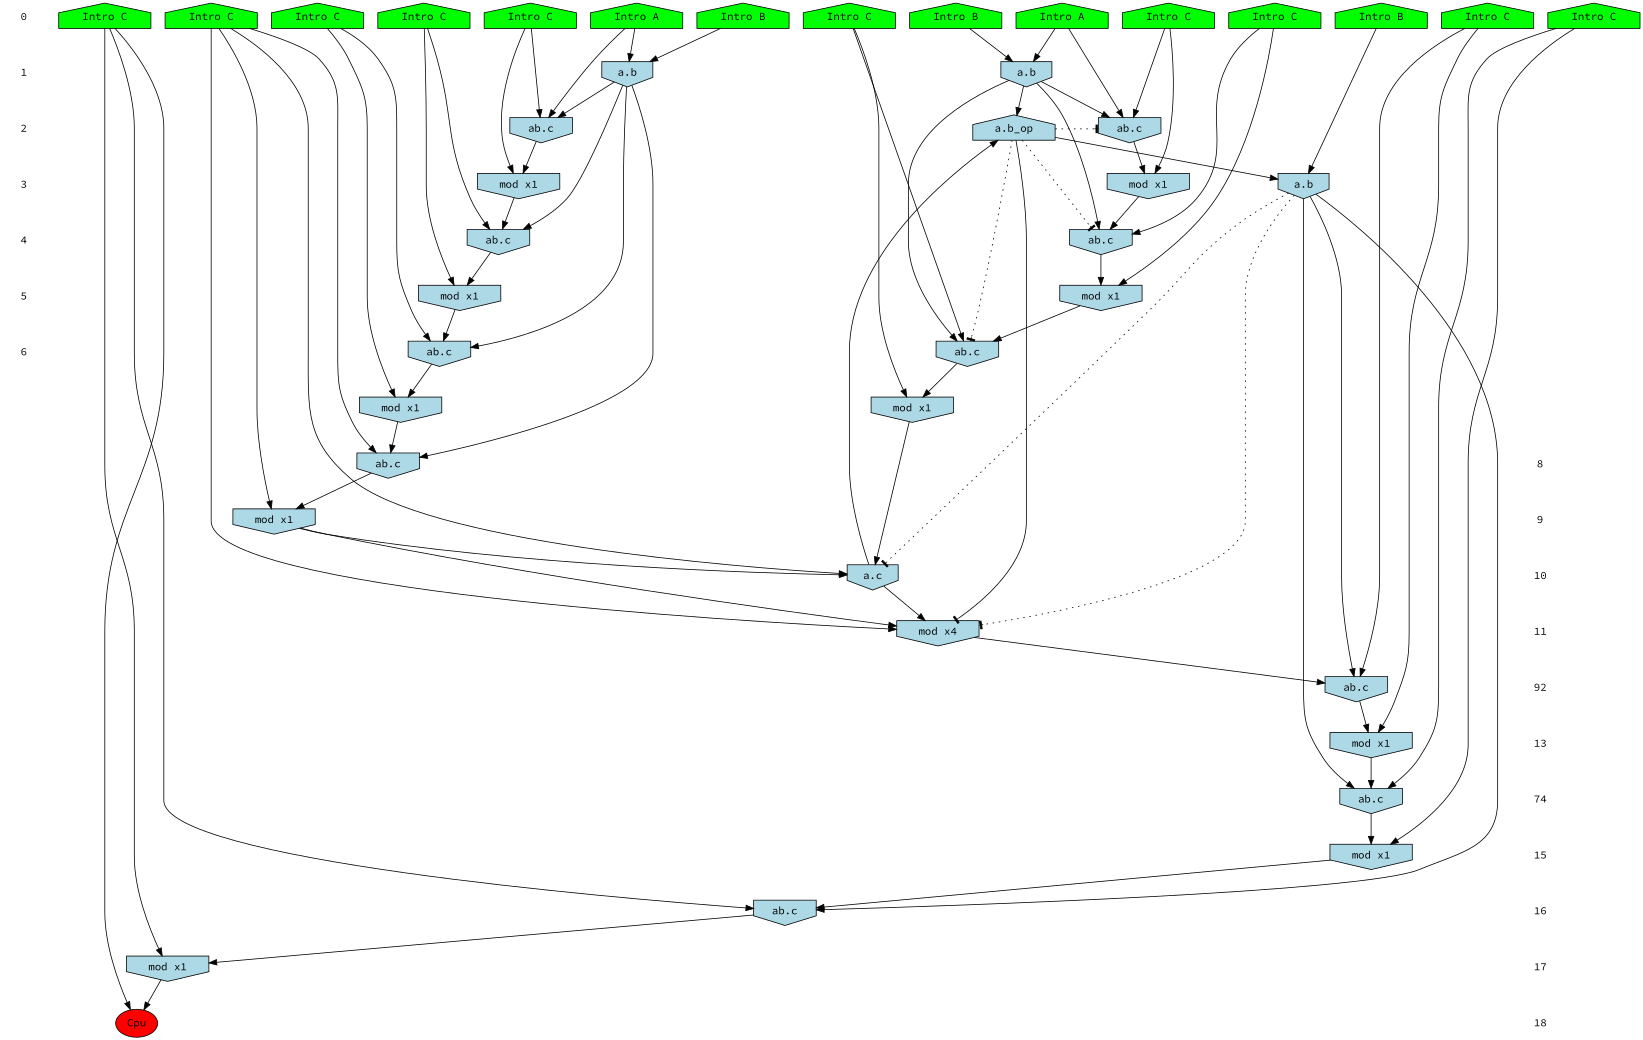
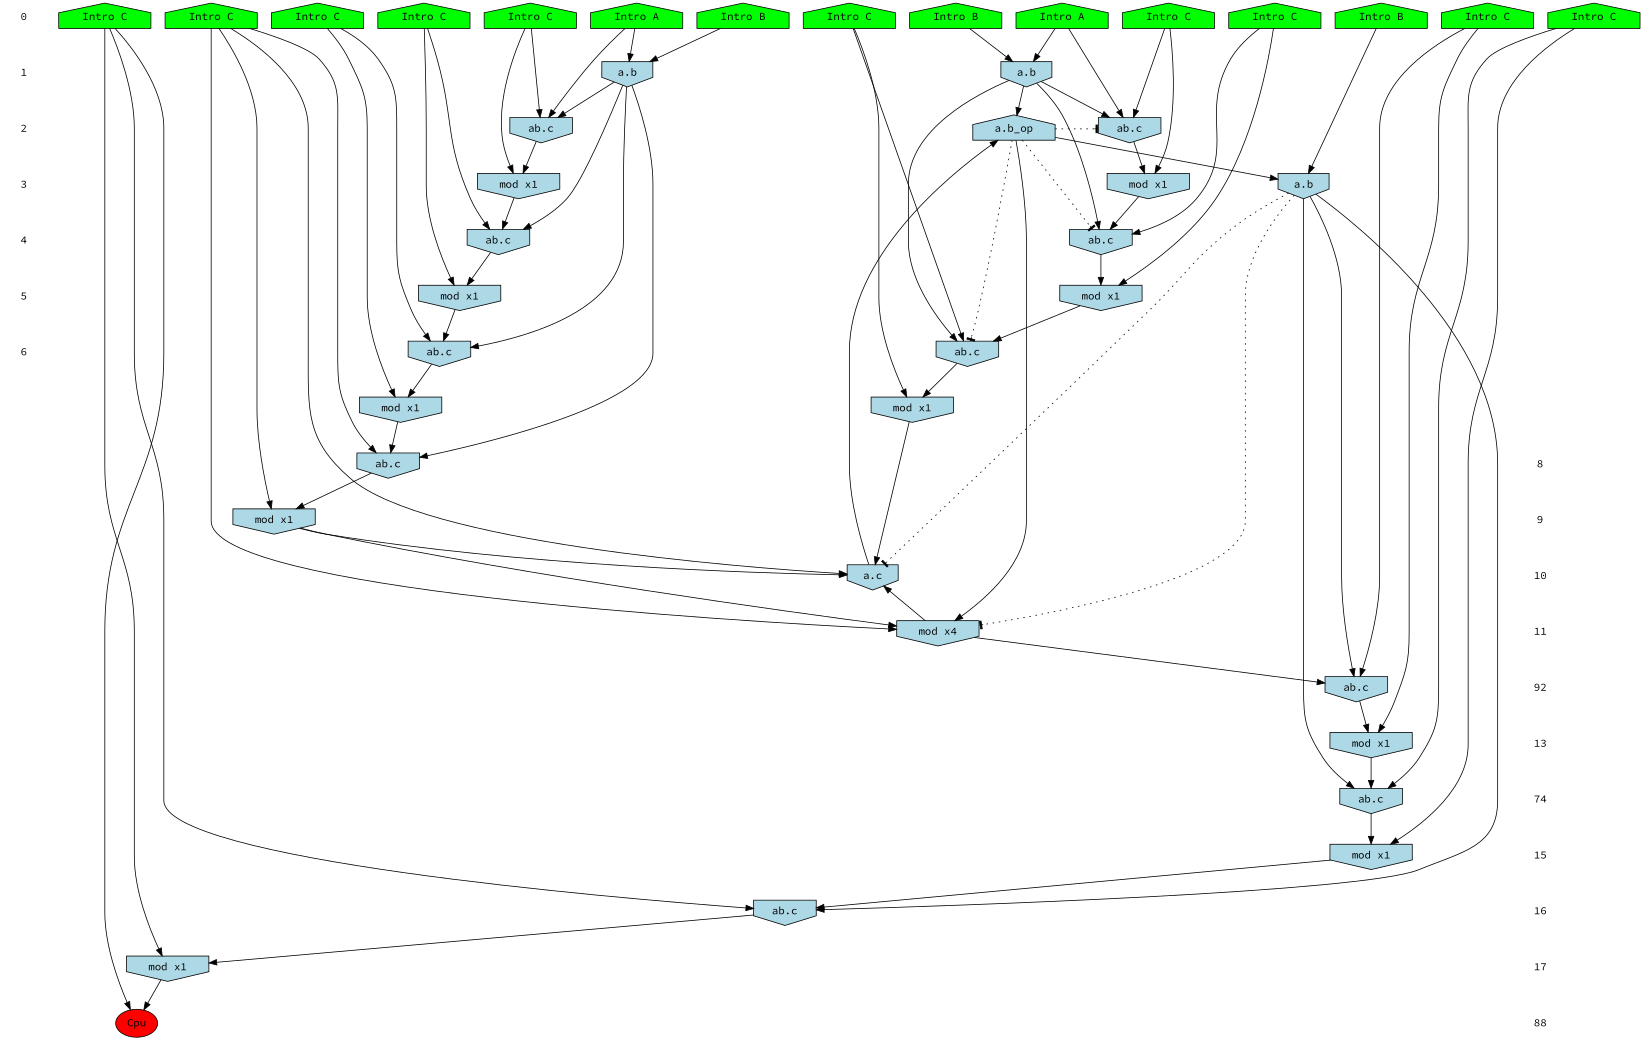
(1026, 392) -> (1026, 390)
(901, 601) -> (908, 606)
(1540, 1023) -> (1540, 1023)
